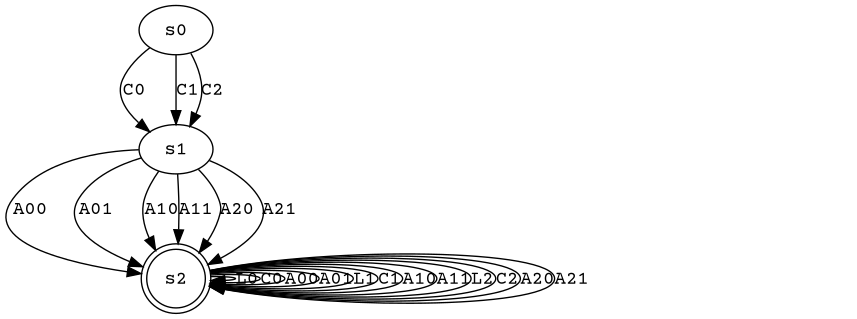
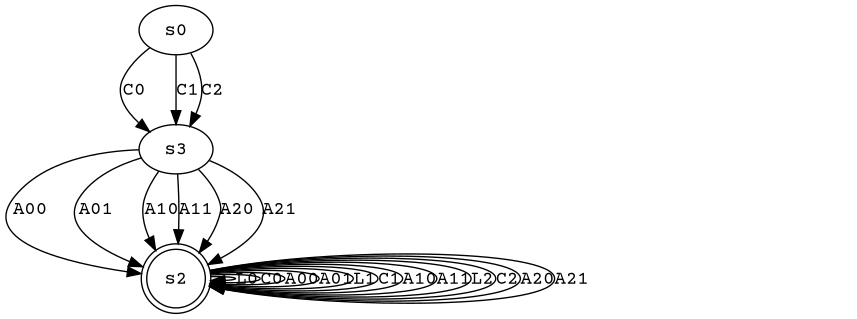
(176, 149) -> (176, 149)
